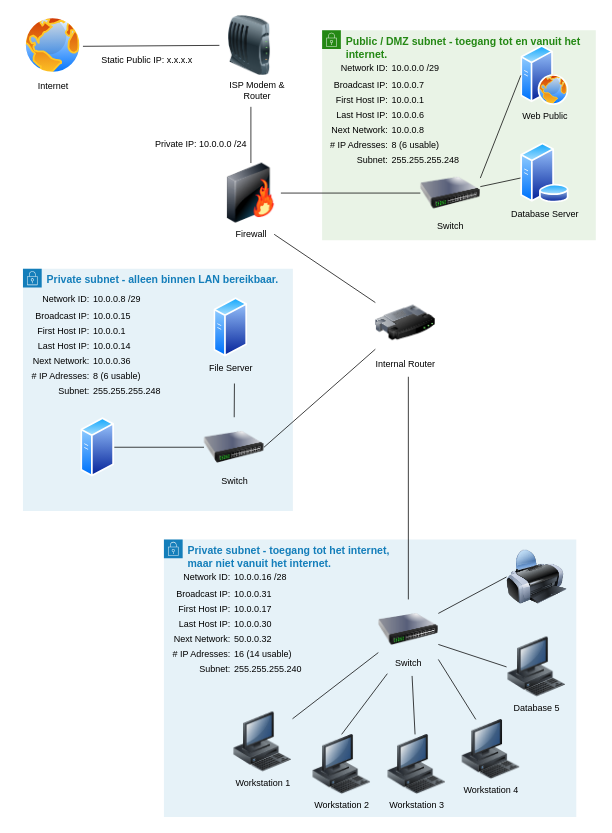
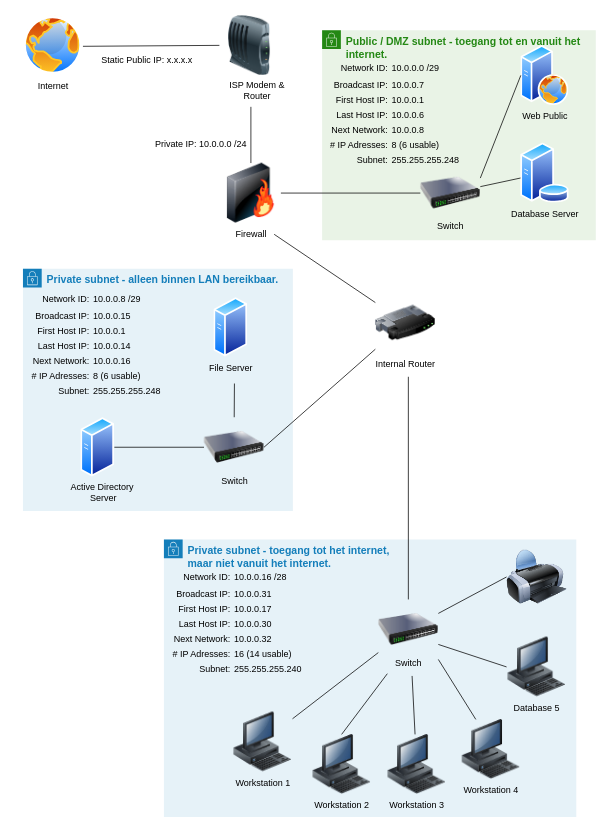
(113, 361) -> (113, 361)
none -> (103, 492)
(254, 639) -> (254, 639)
